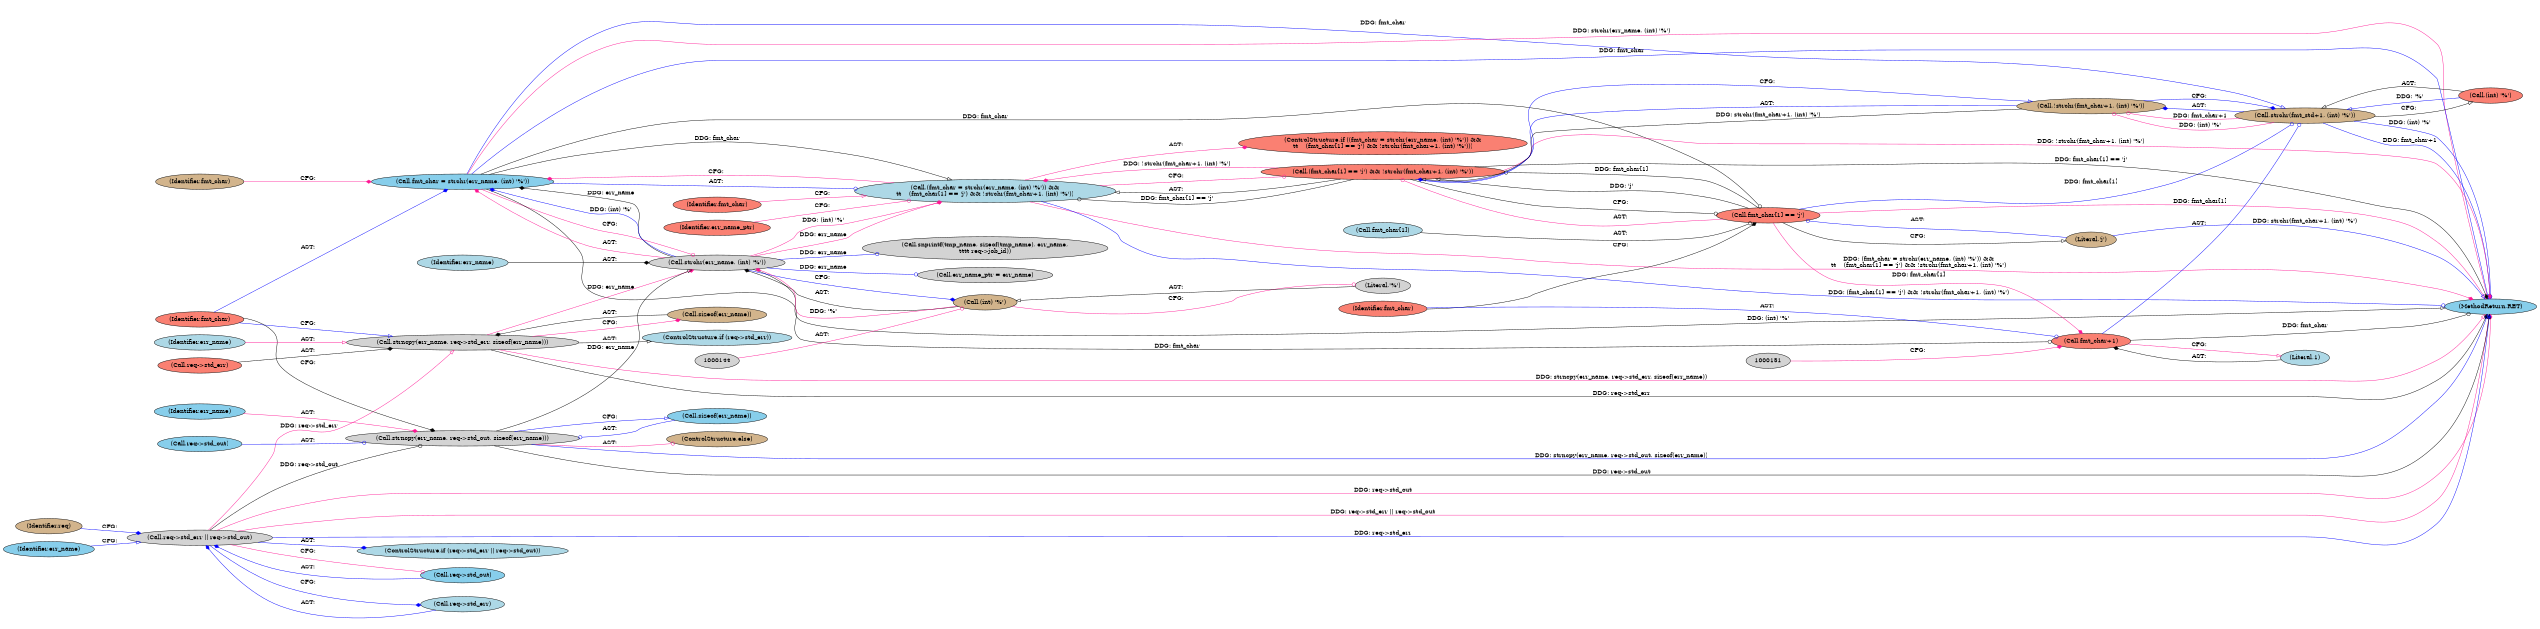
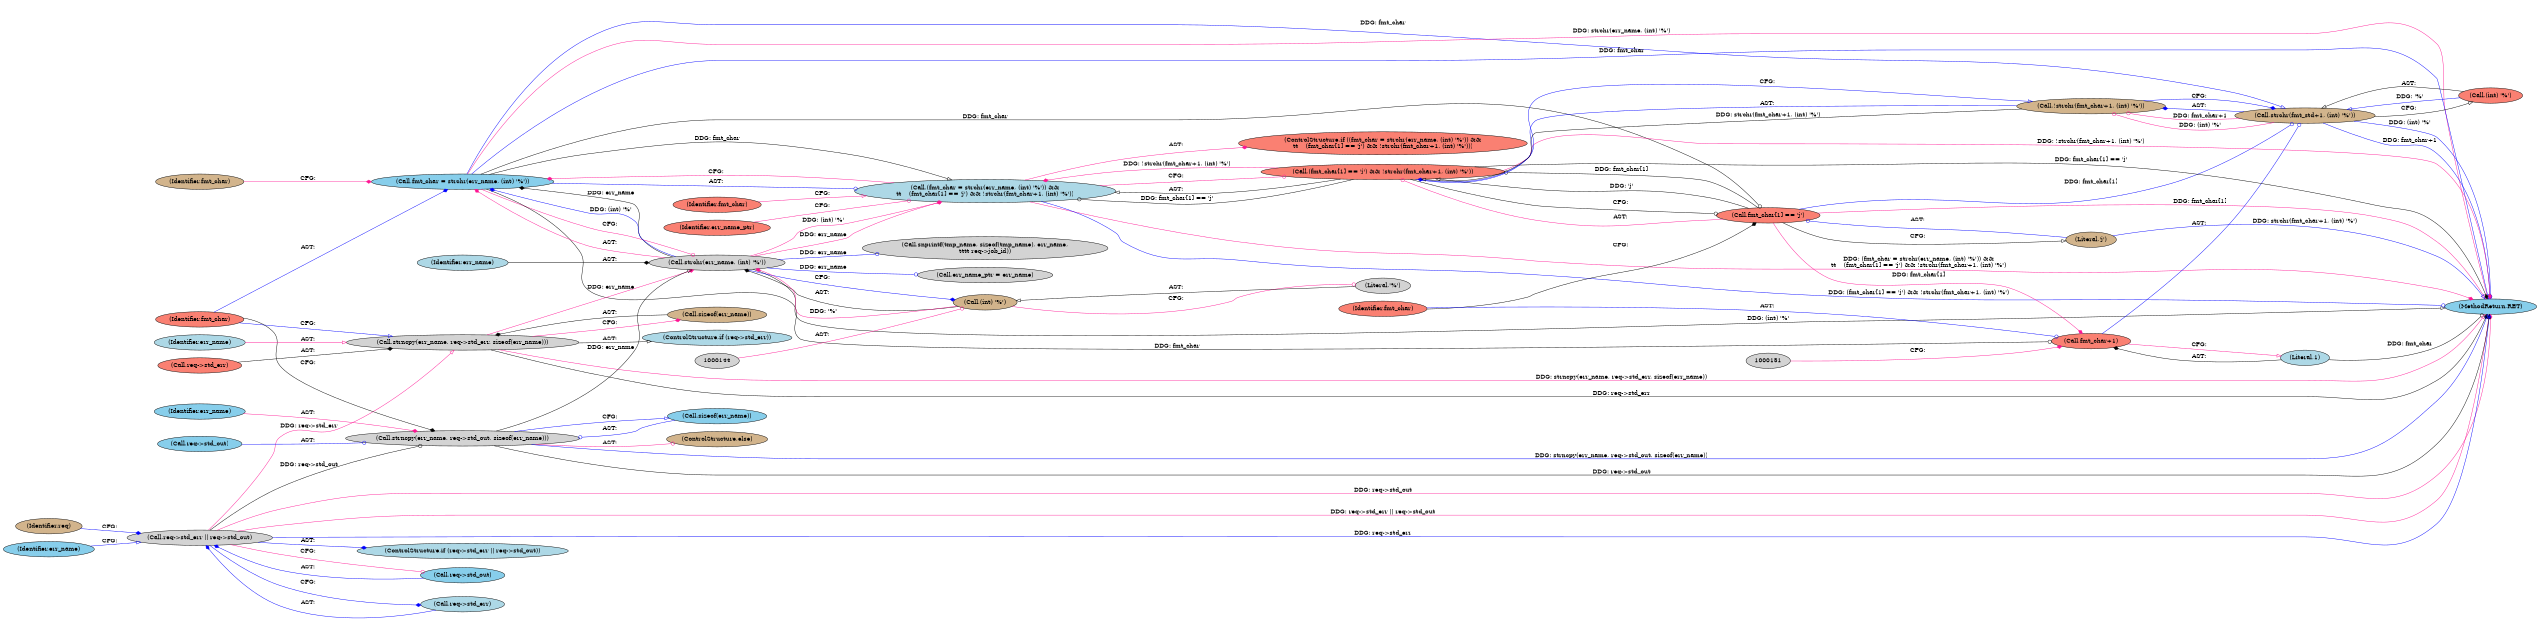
(1383, 230) -> none
(2299, 334) -> (2410, 355)
